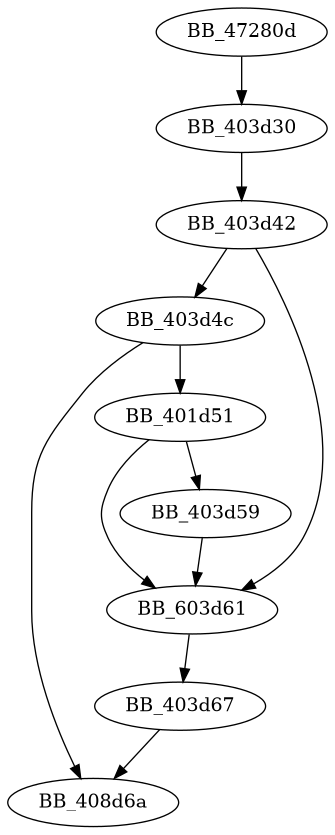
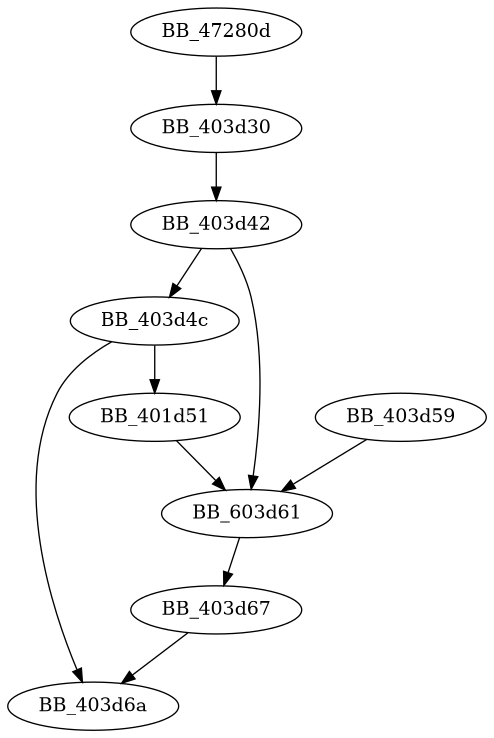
(191, 459) -> none
(93, 802) -> (93, 706)
